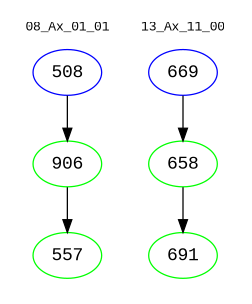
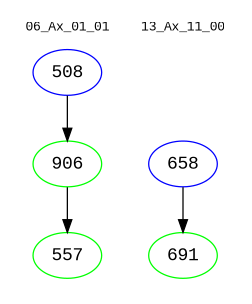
(68, 27) -> (68, 27)
(183, 72) -> none
(183, 164) -> (183, 164)
